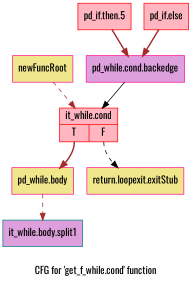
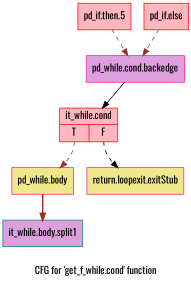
(118, 40) -> (118, 40)
(153, 40) -> (153, 40)
(43, 69) -> none
(72, 153) -> (72, 153)
(43, 204) -> (43, 204)
